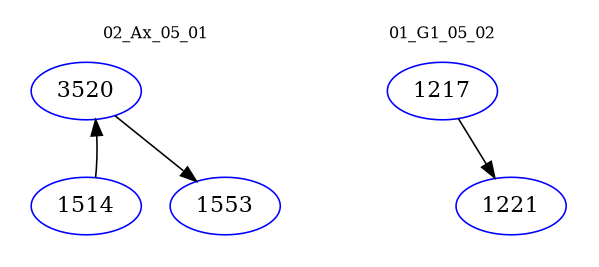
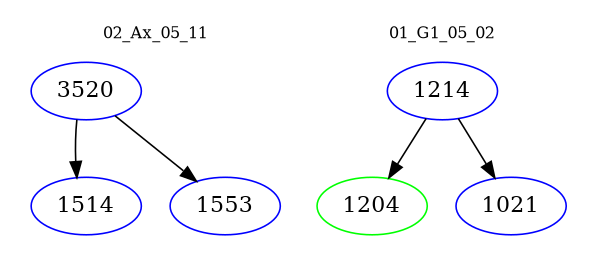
(156, 34) -> (156, 34)
(442, 91) -> (442, 91)
(97, 157) -> (76, 141)
none -> (372, 206)
(511, 206) -> (511, 206)
